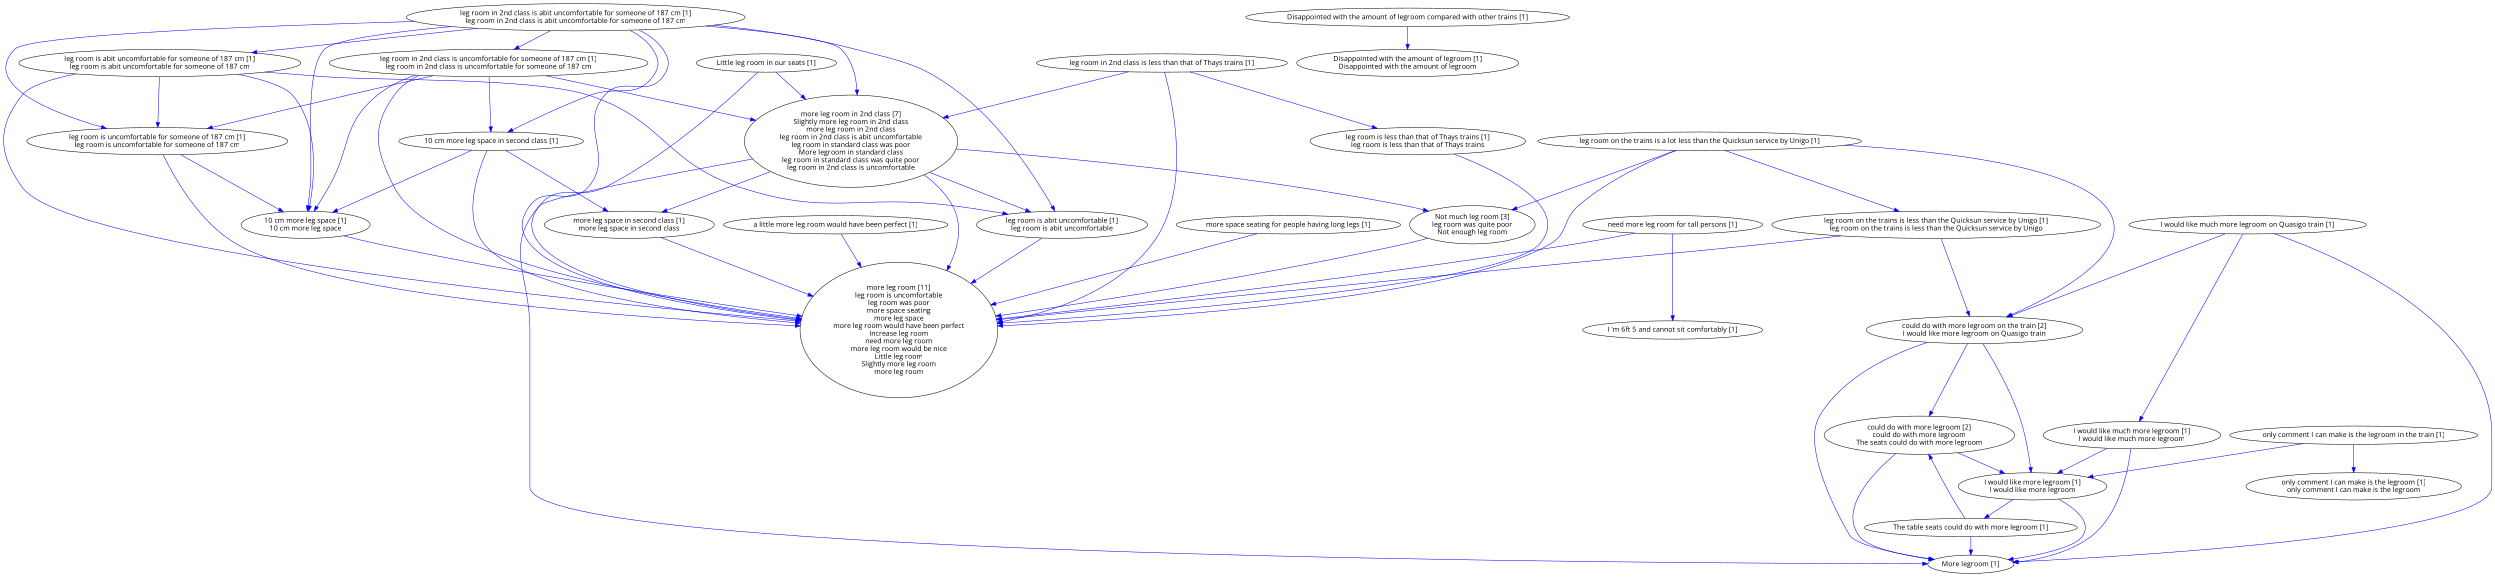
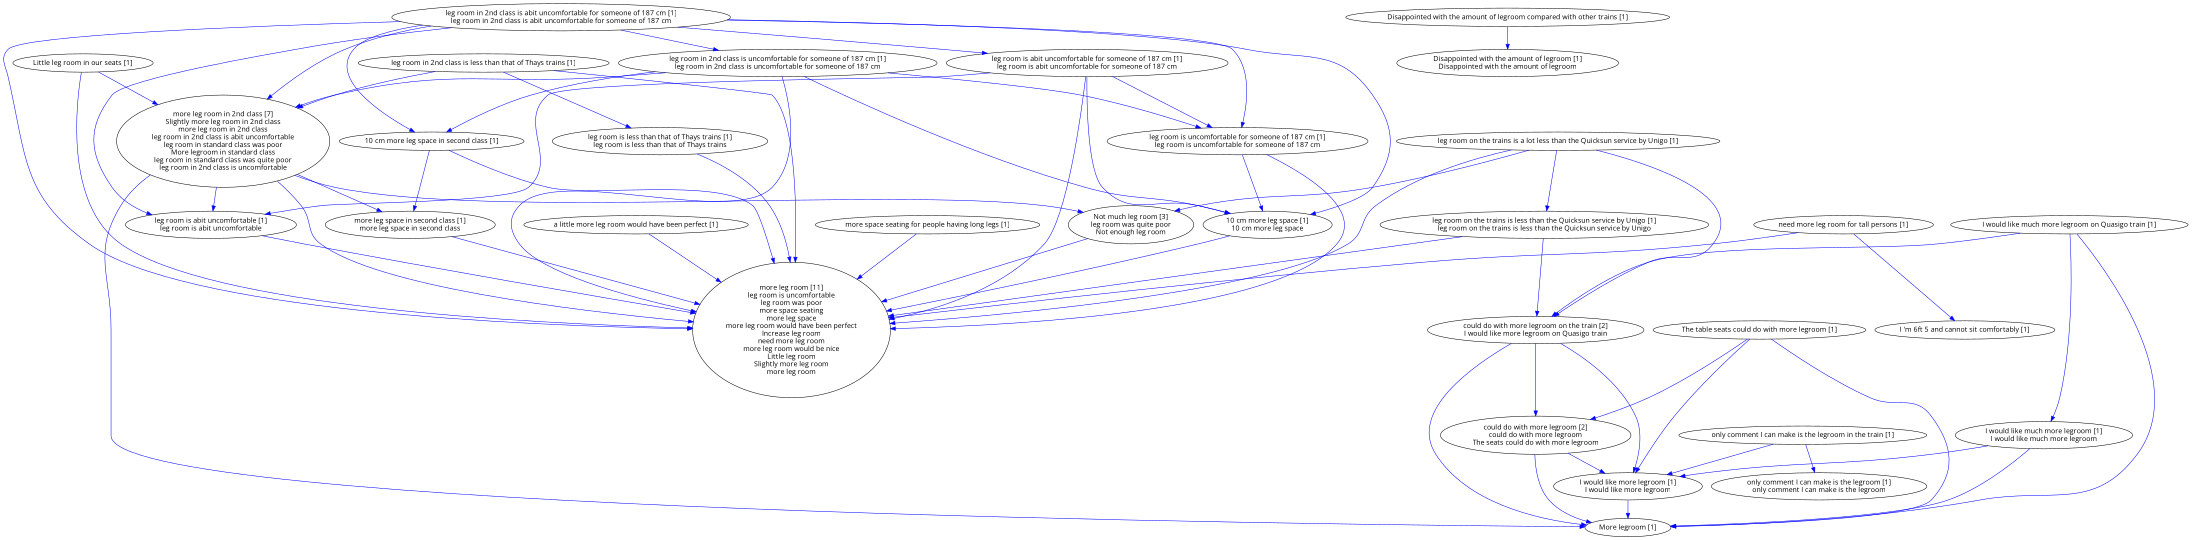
(405, 180) -> none
(2001, 508) -> (1689, 399)
